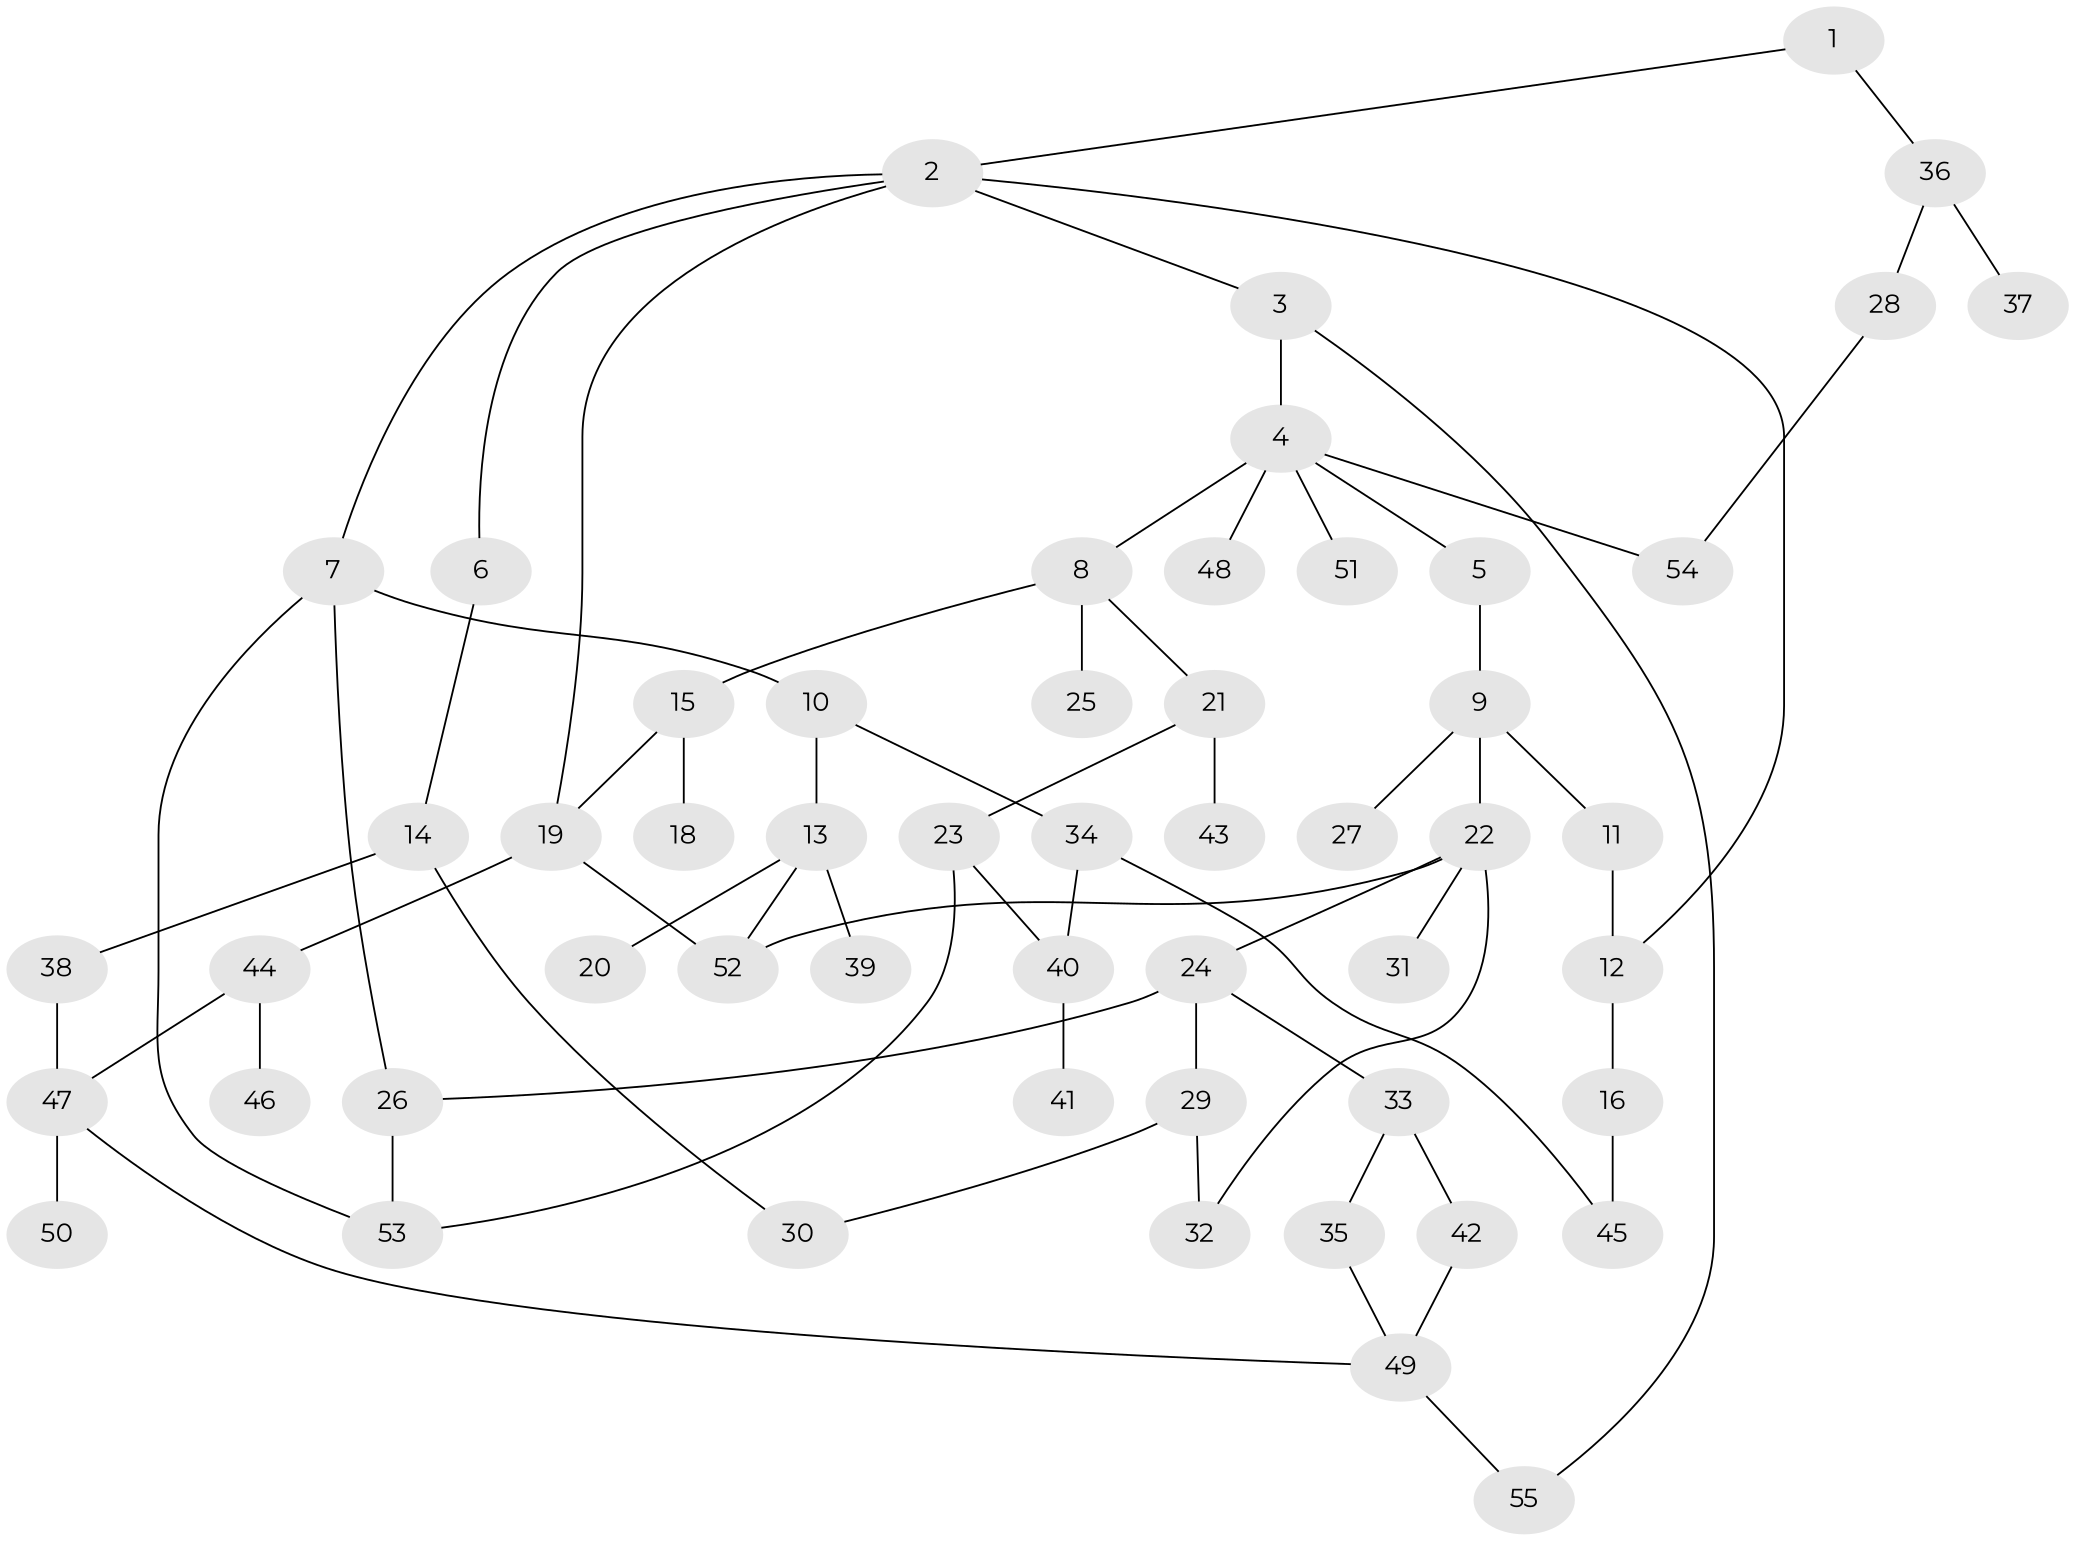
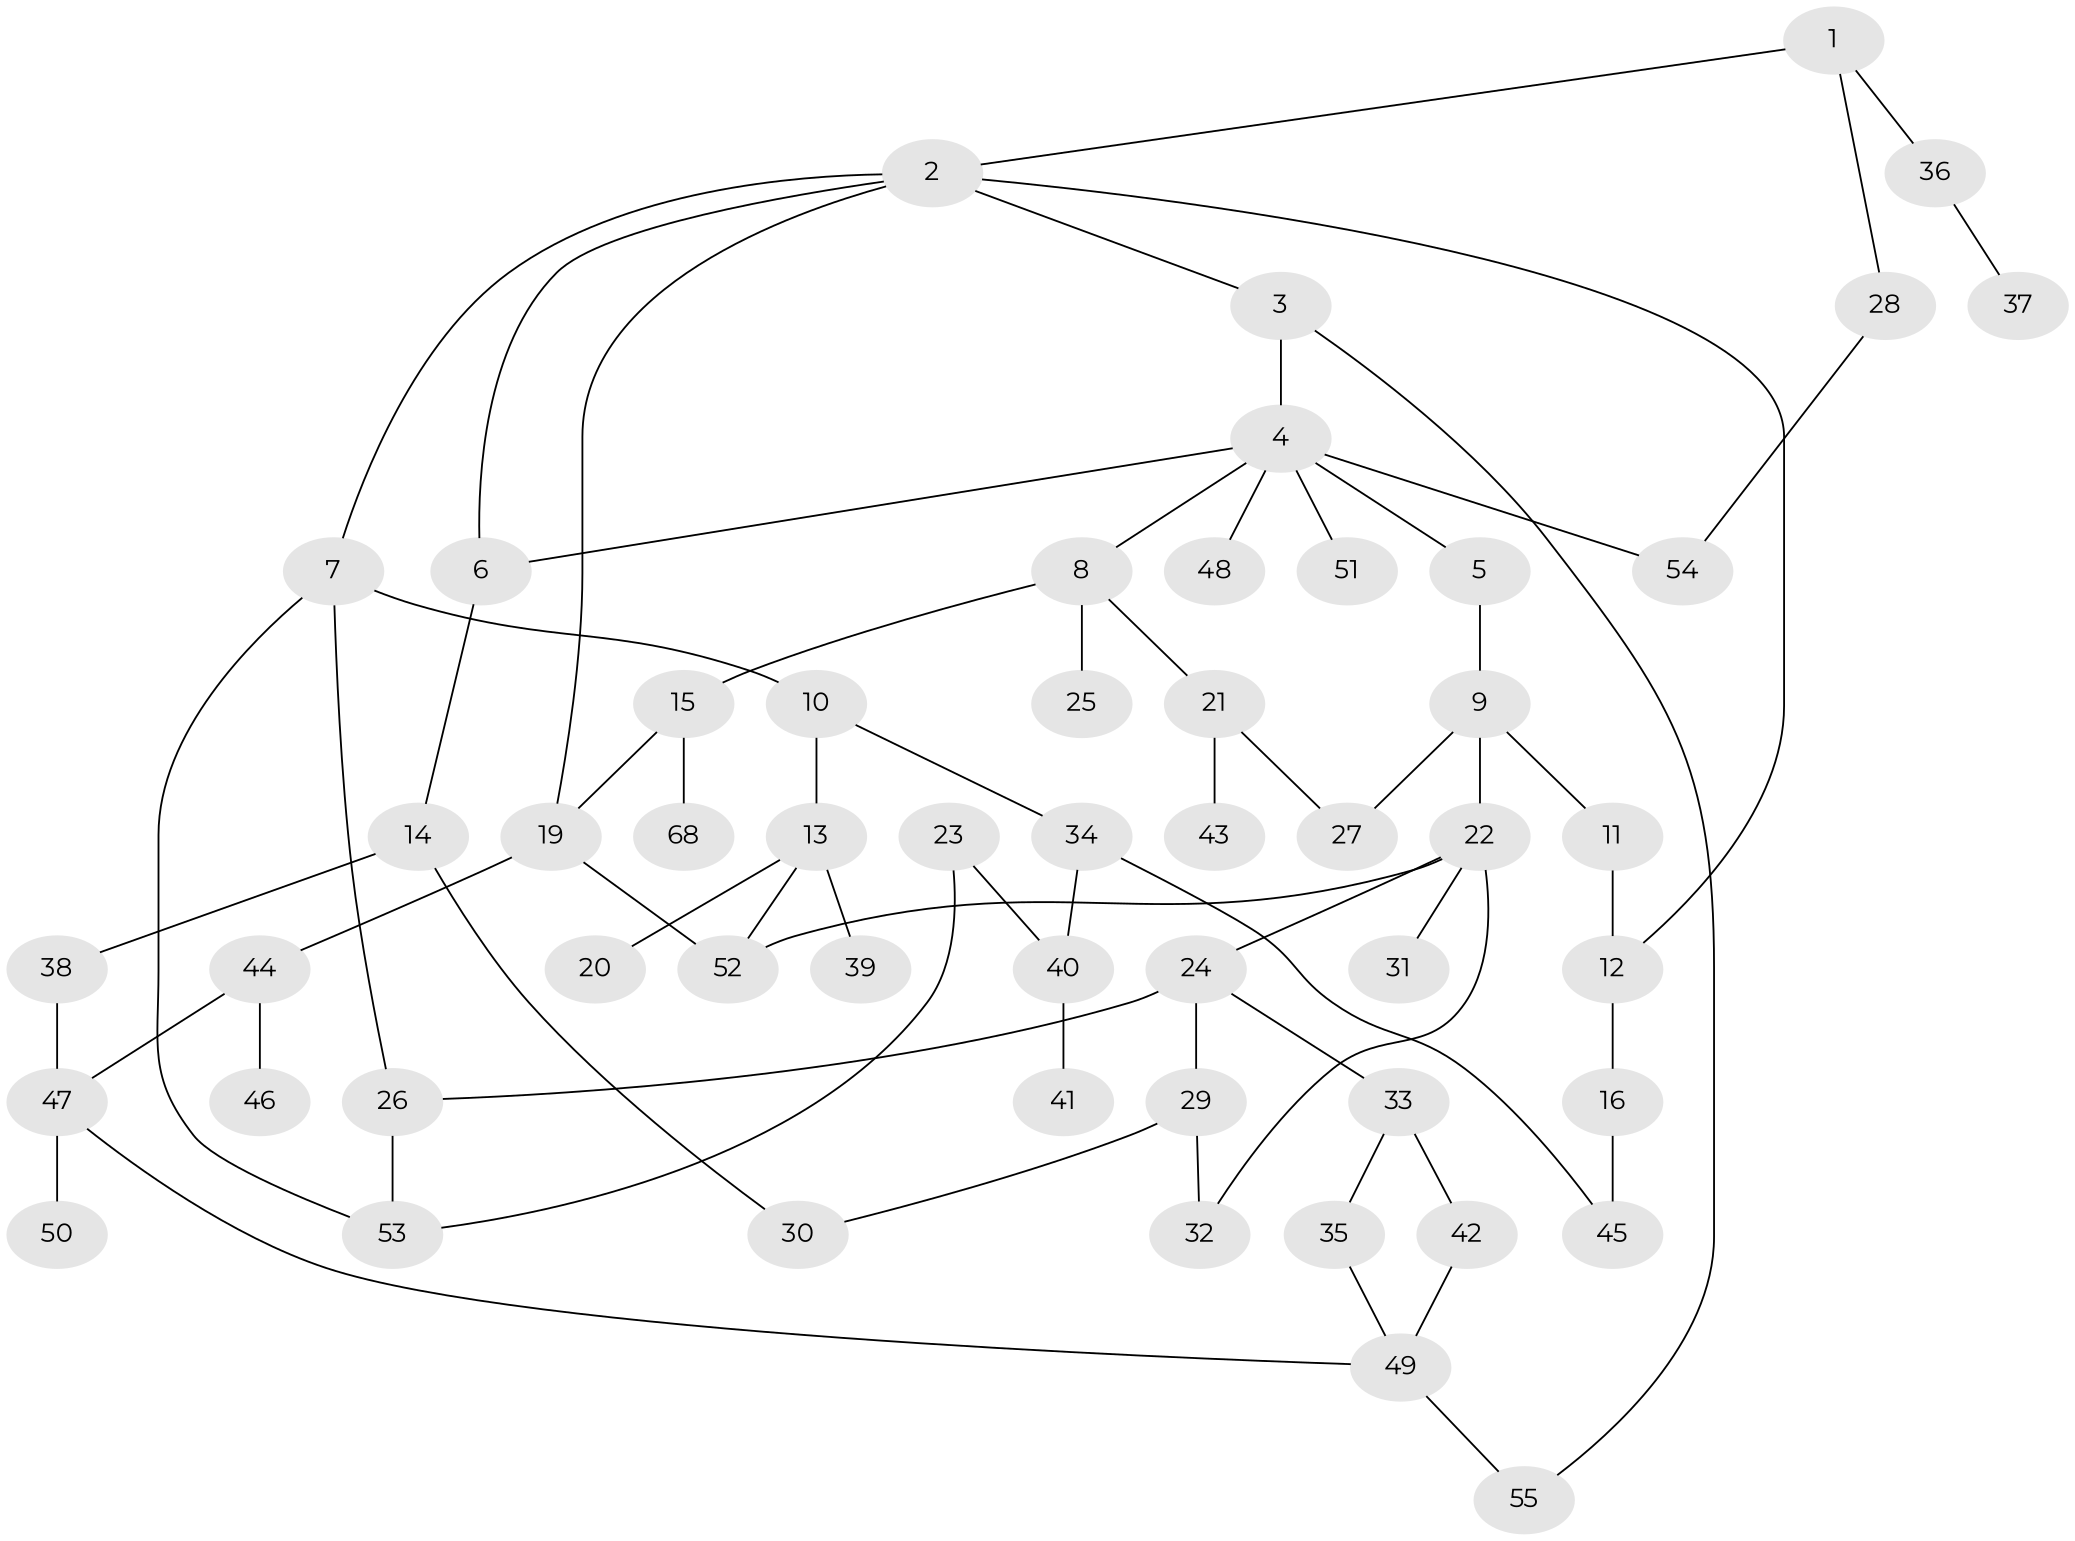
(1910, 239) -> (1860, 173)
none -> (881, 505)
(1082, 770) -> (1281, 770)
(684, 837) -> (684, 837)
